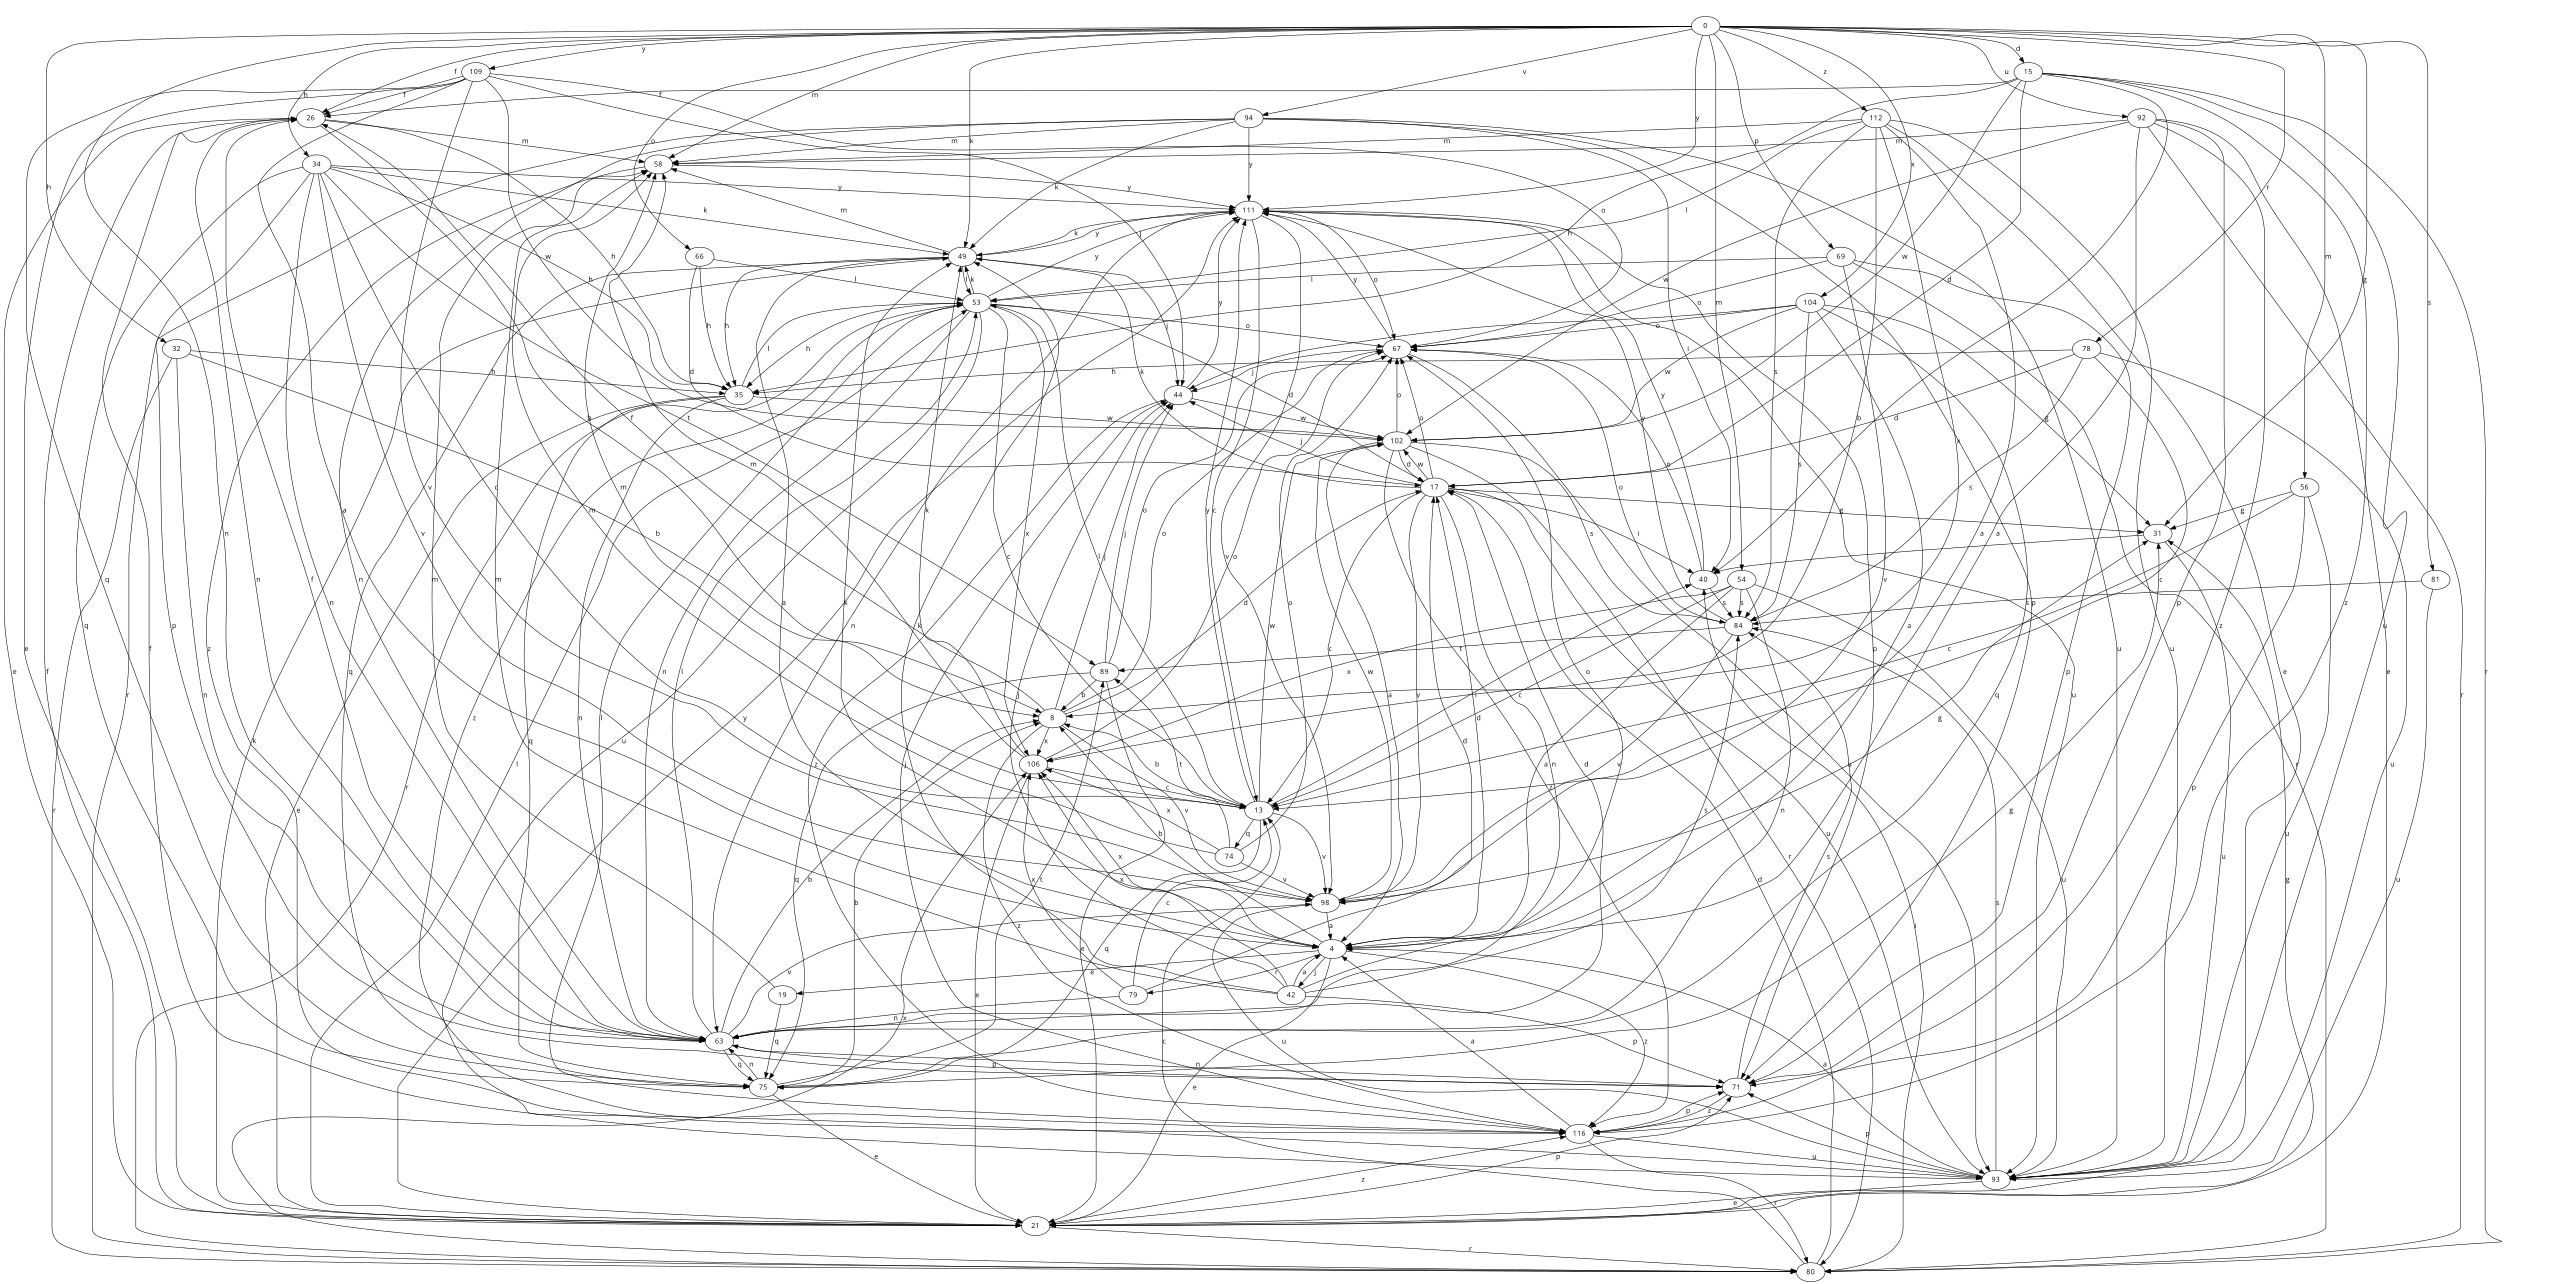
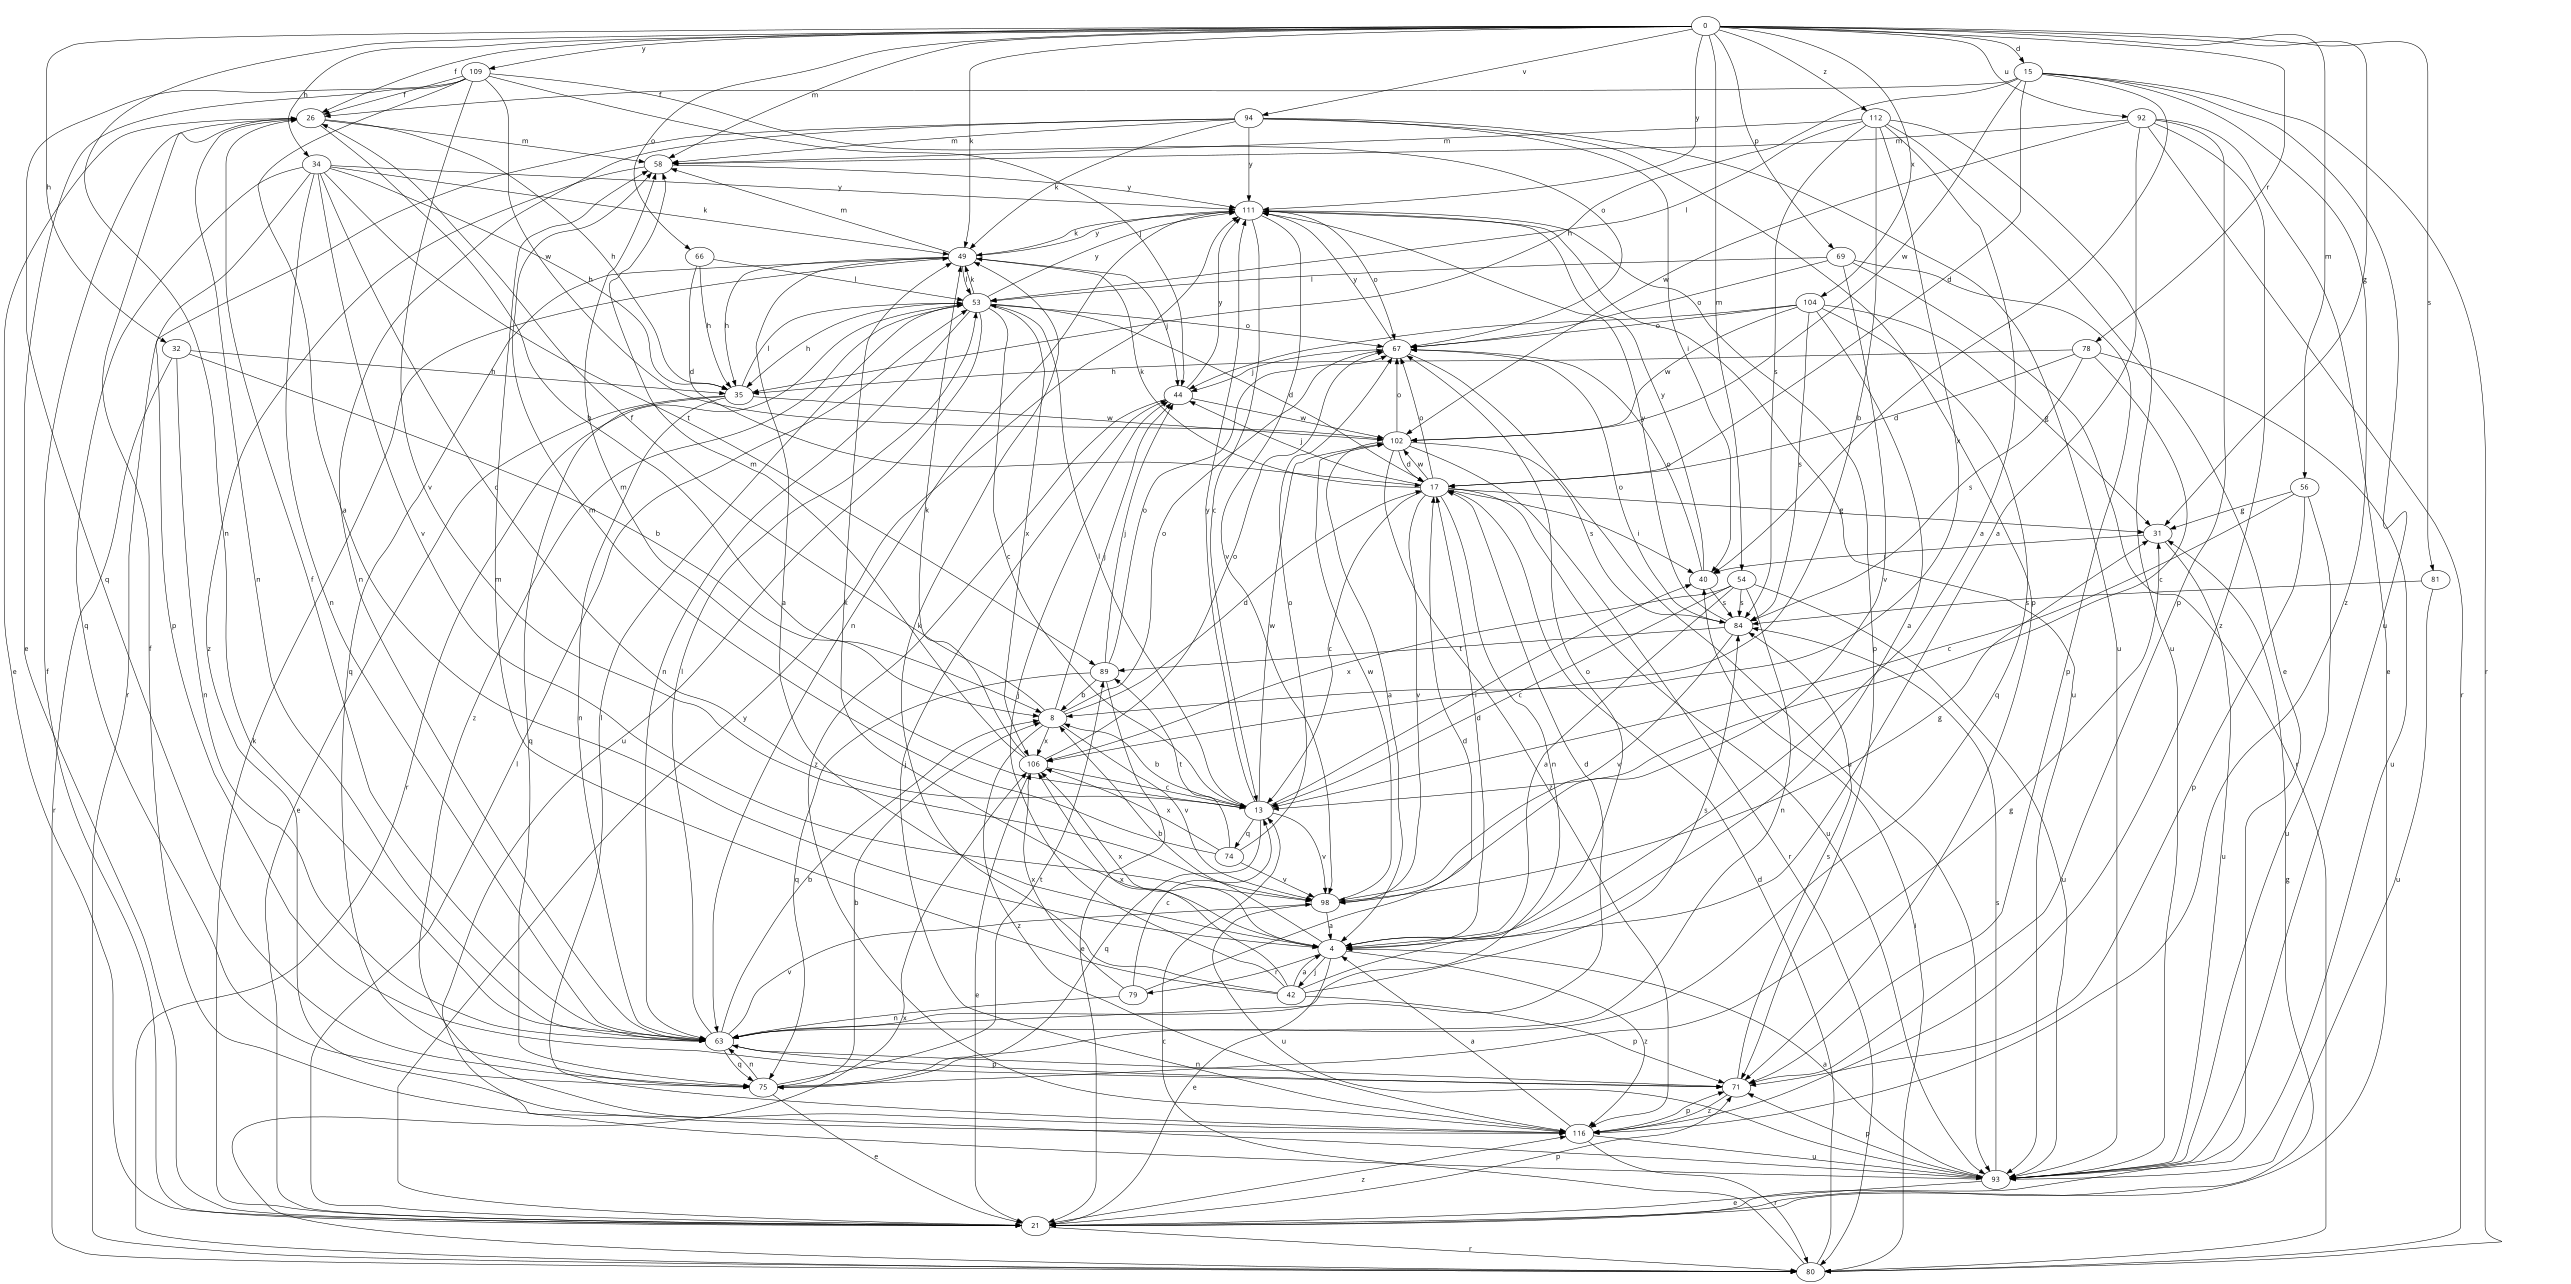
(783, 995) -> none
